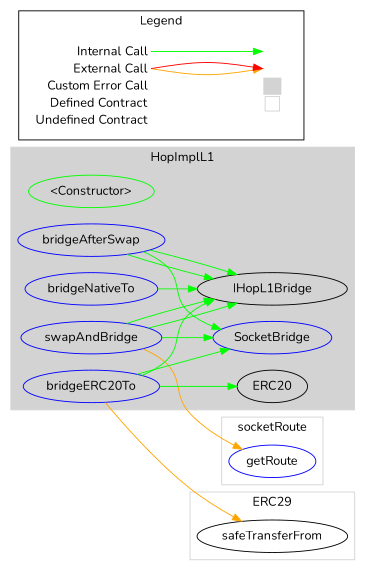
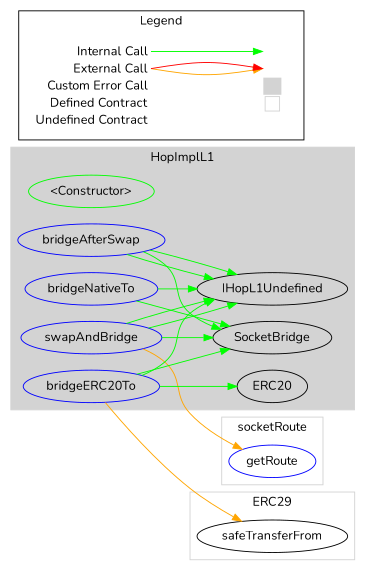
(272, 289) -> (272, 289)
none -> (160, 307)
(272, 338) -> (272, 338)
